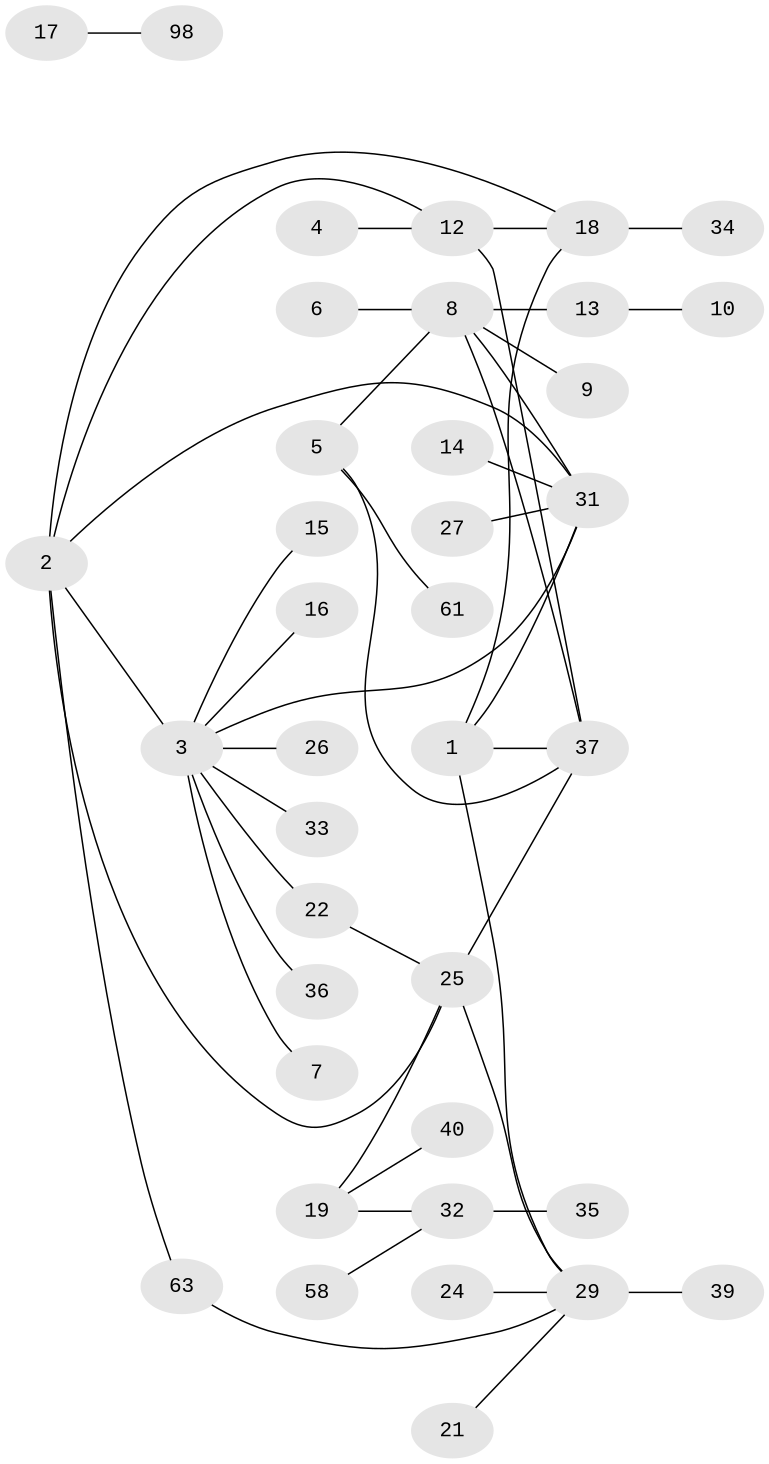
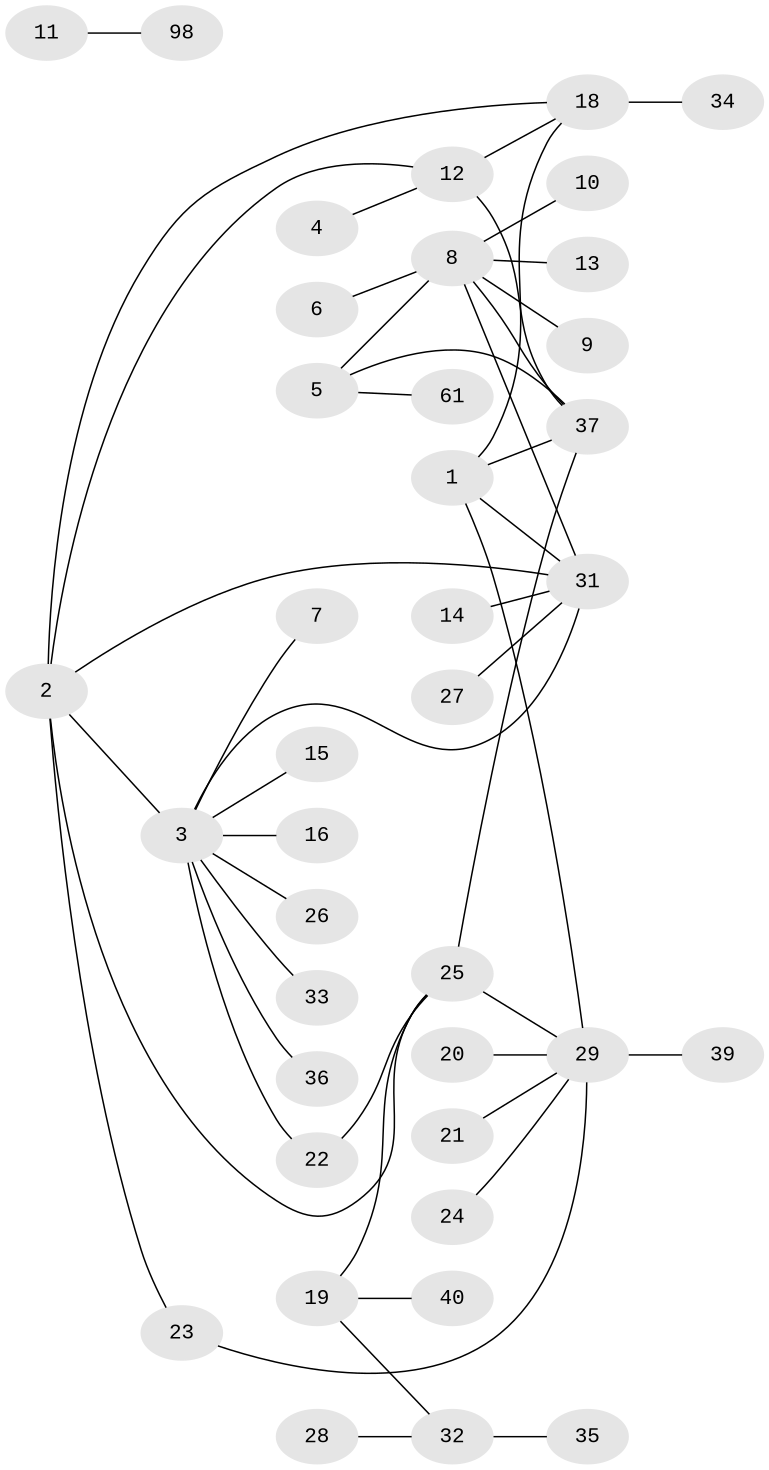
(47, 33) -> (47, 33)
(655, 310) -> (511, 226)
none -> (452, 1055)
(182, 1286) -> (182, 1333)
(317, 1292) -> (317, 1437)
